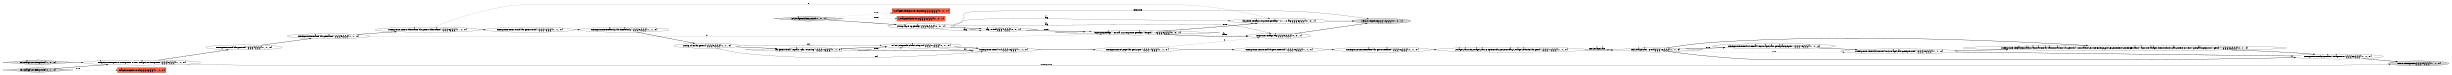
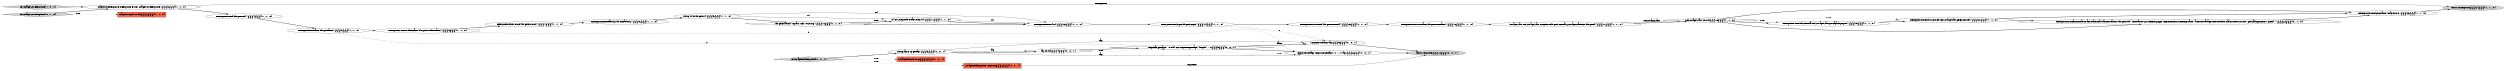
(1156, 11) -> (1223, 66)
